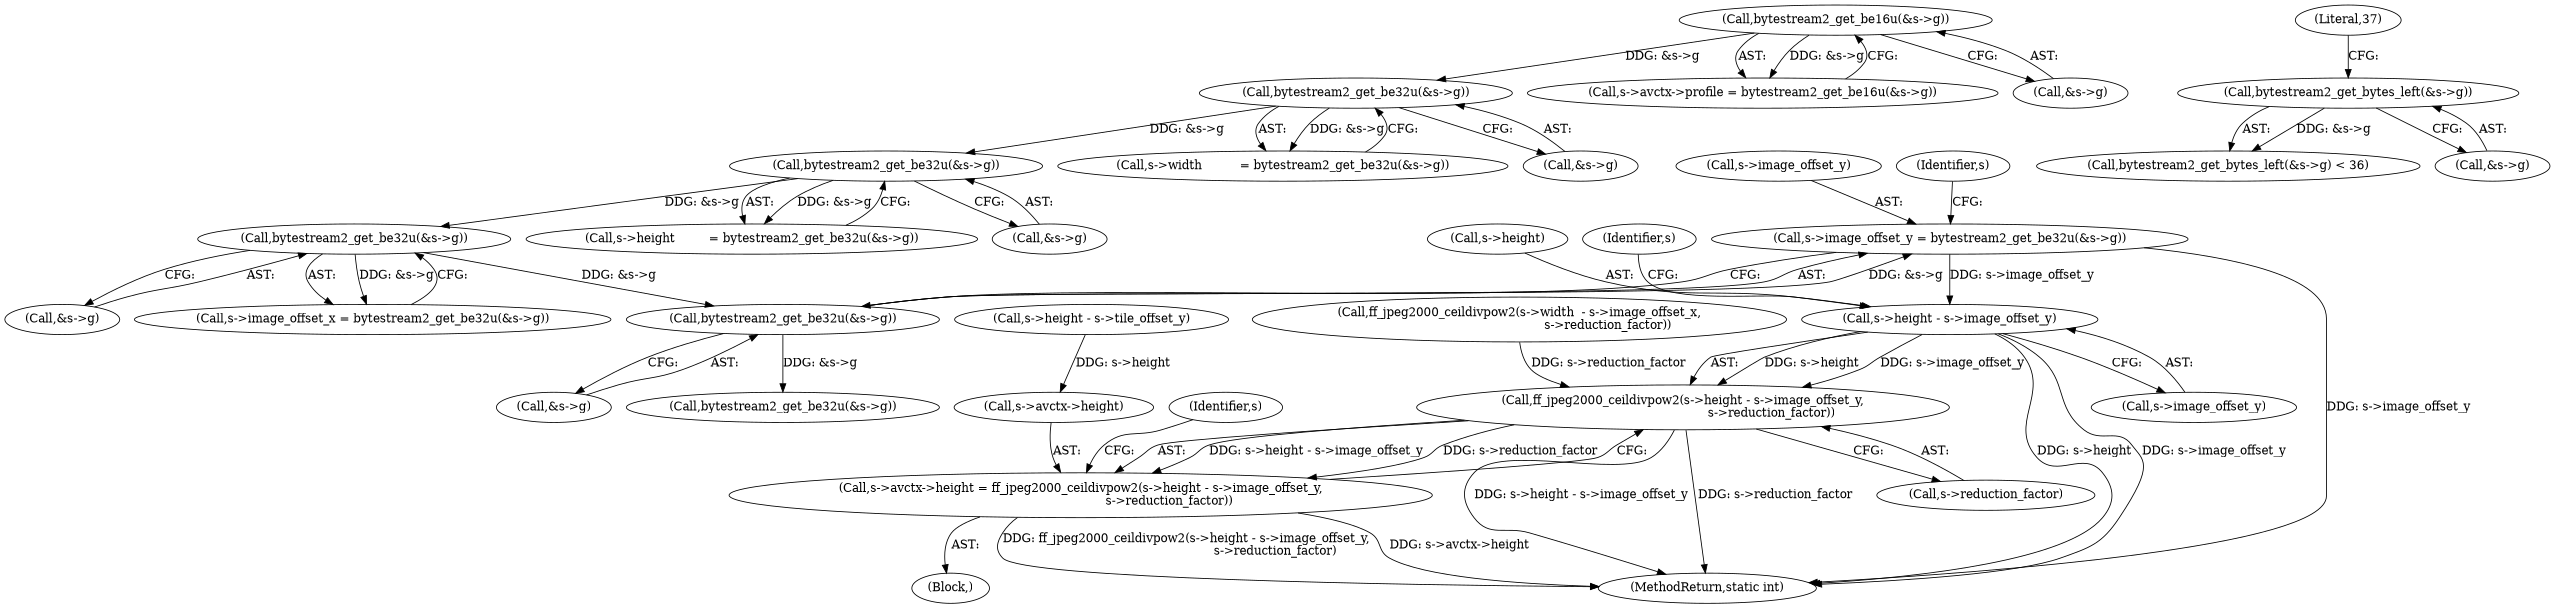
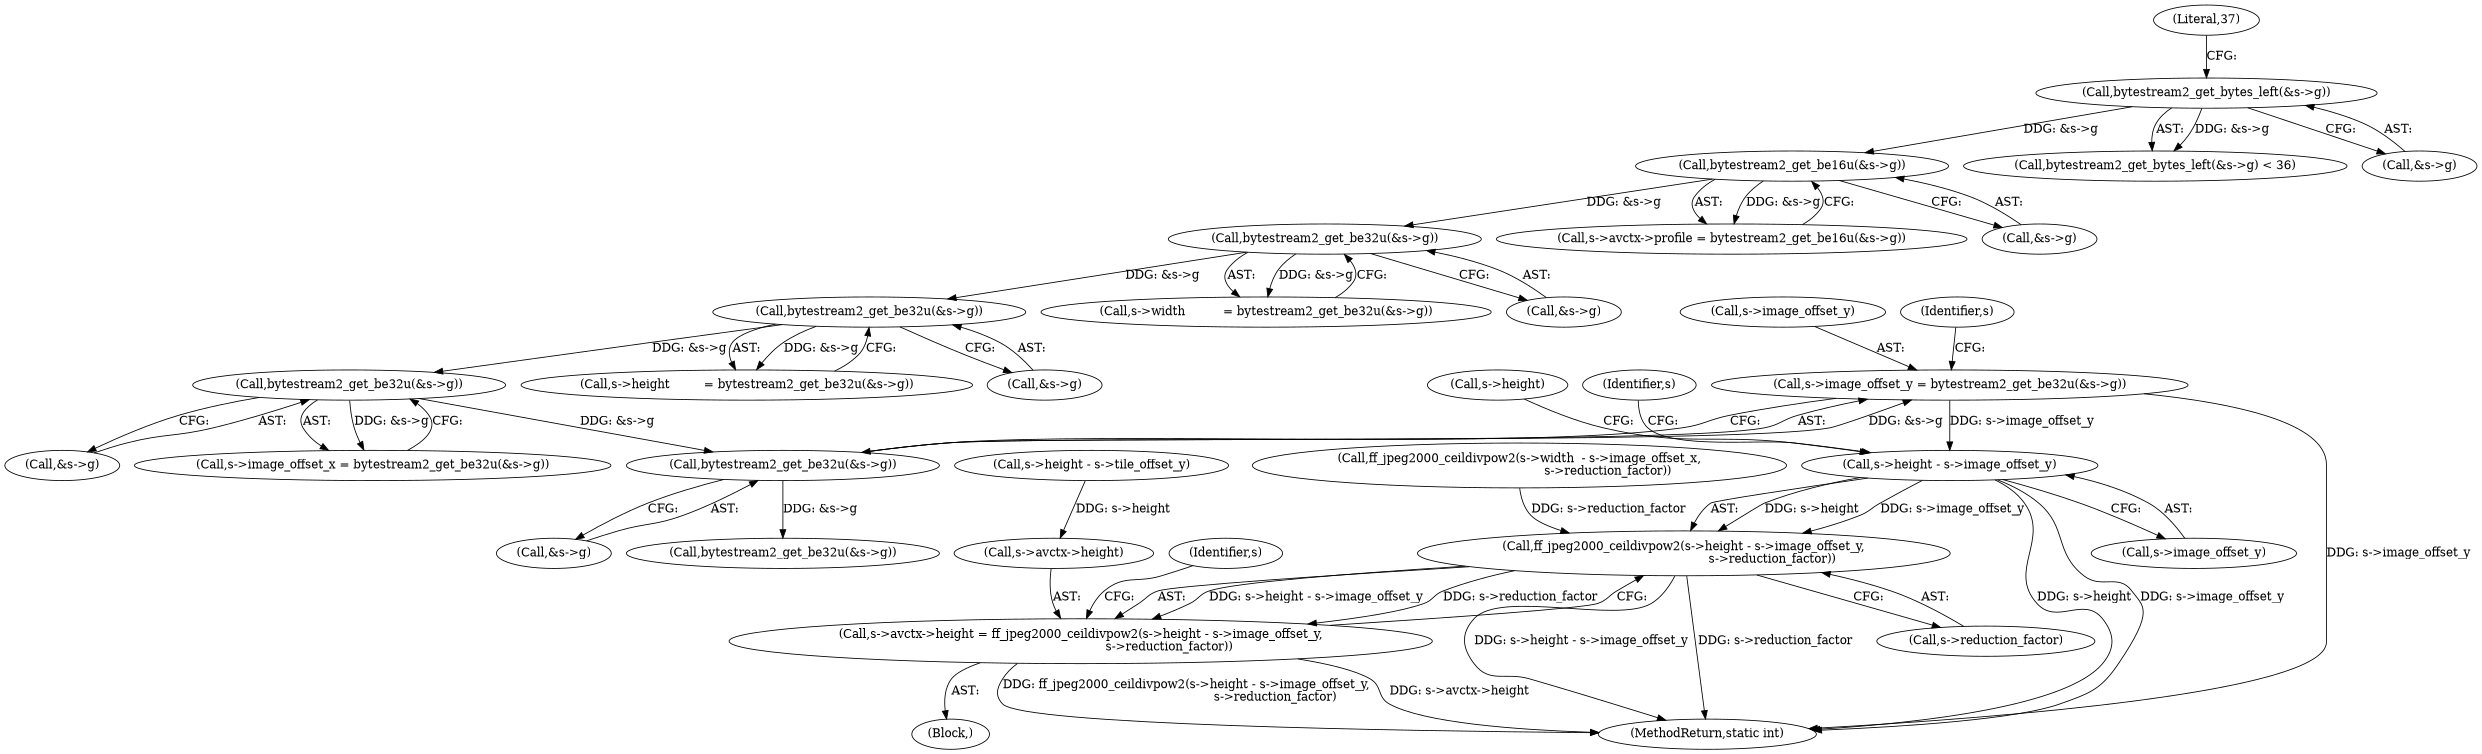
none -> (2003, 129)
(1622, 276) -> (1620, 422)
